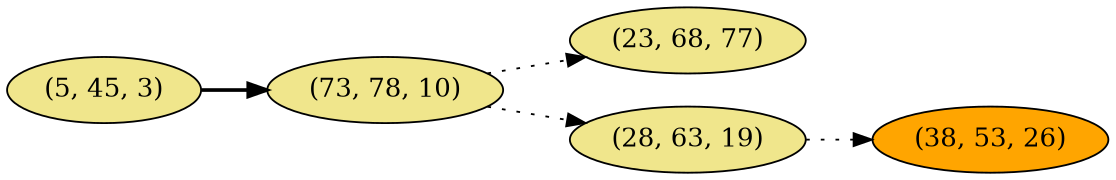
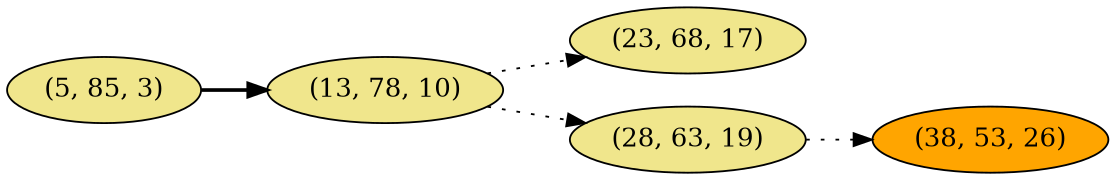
(688, 40) -> (688, 40)
(104, 90) -> (104, 90)
(385, 90) -> (385, 90)
